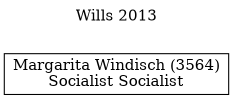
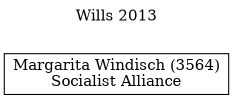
(116, 74) -> (116, 74)
